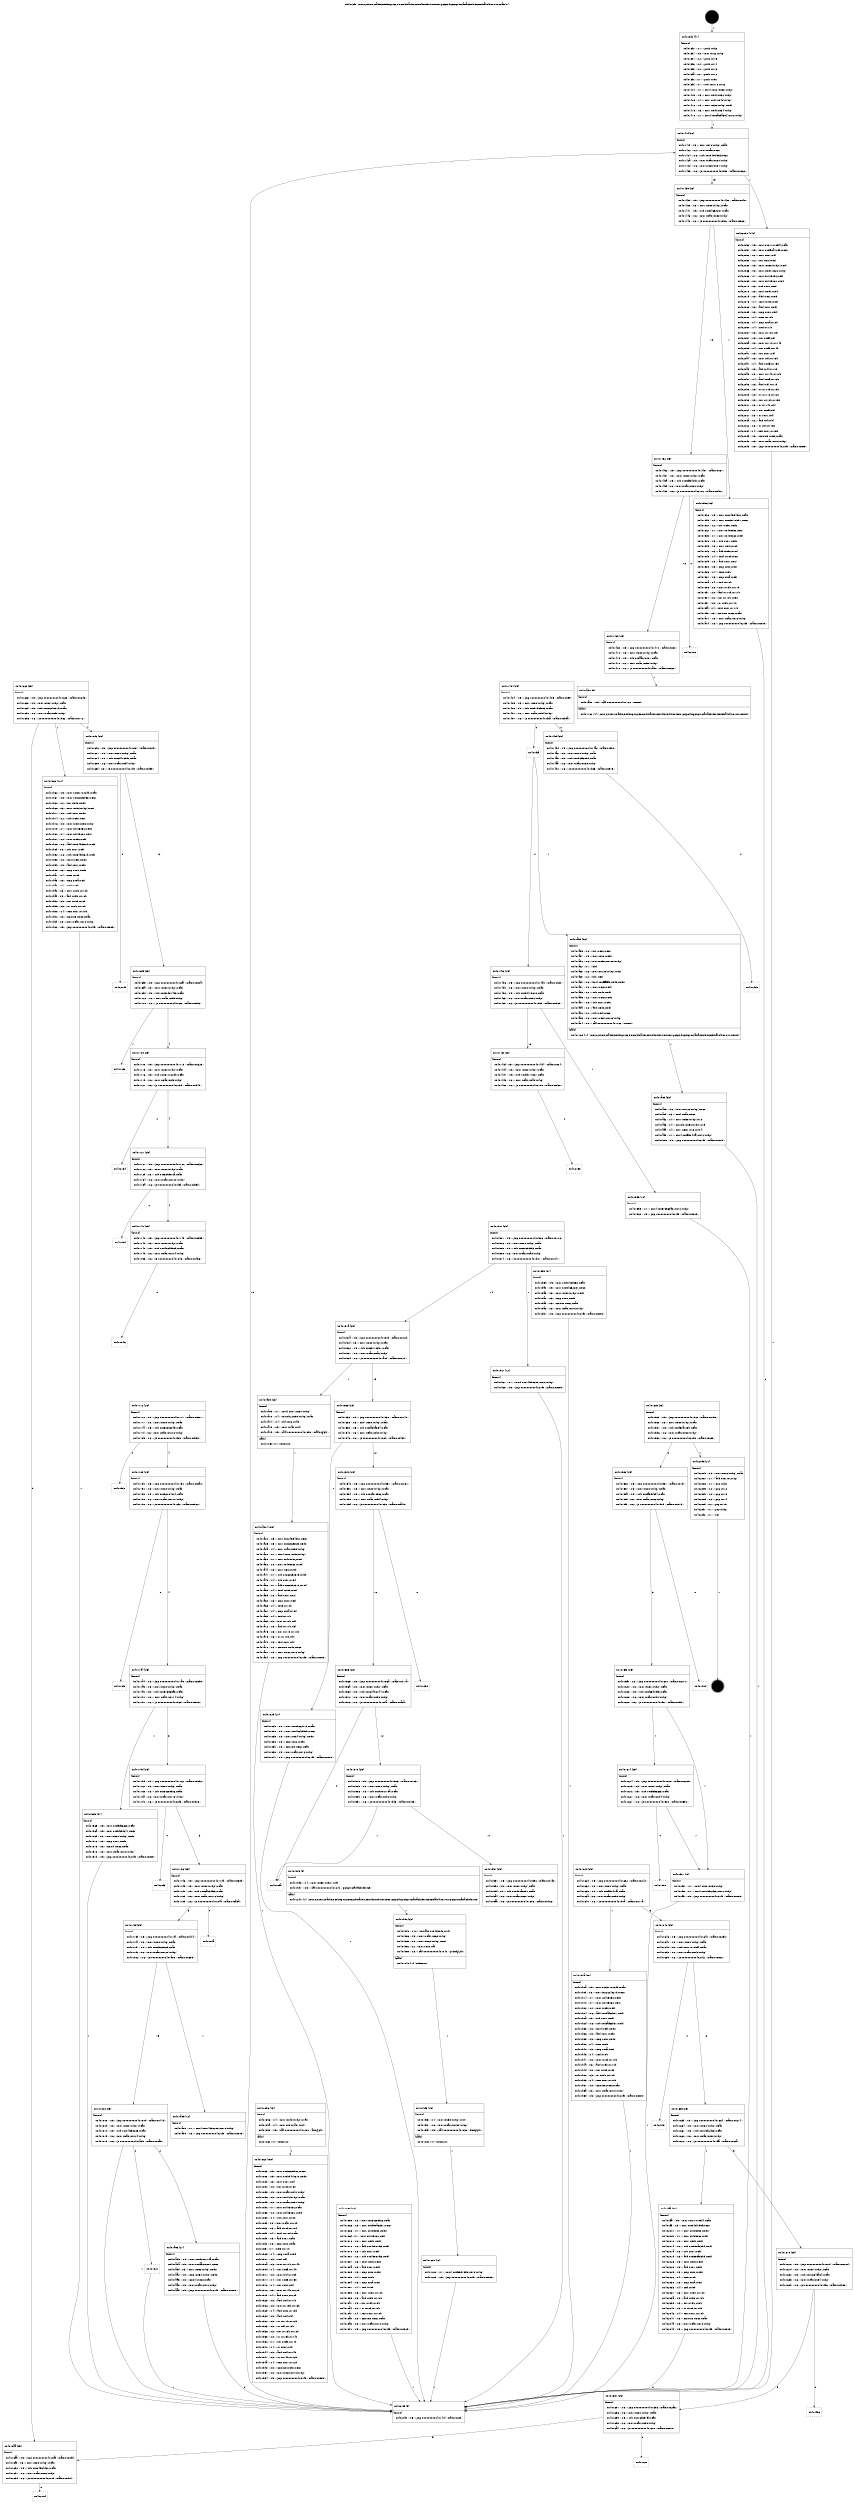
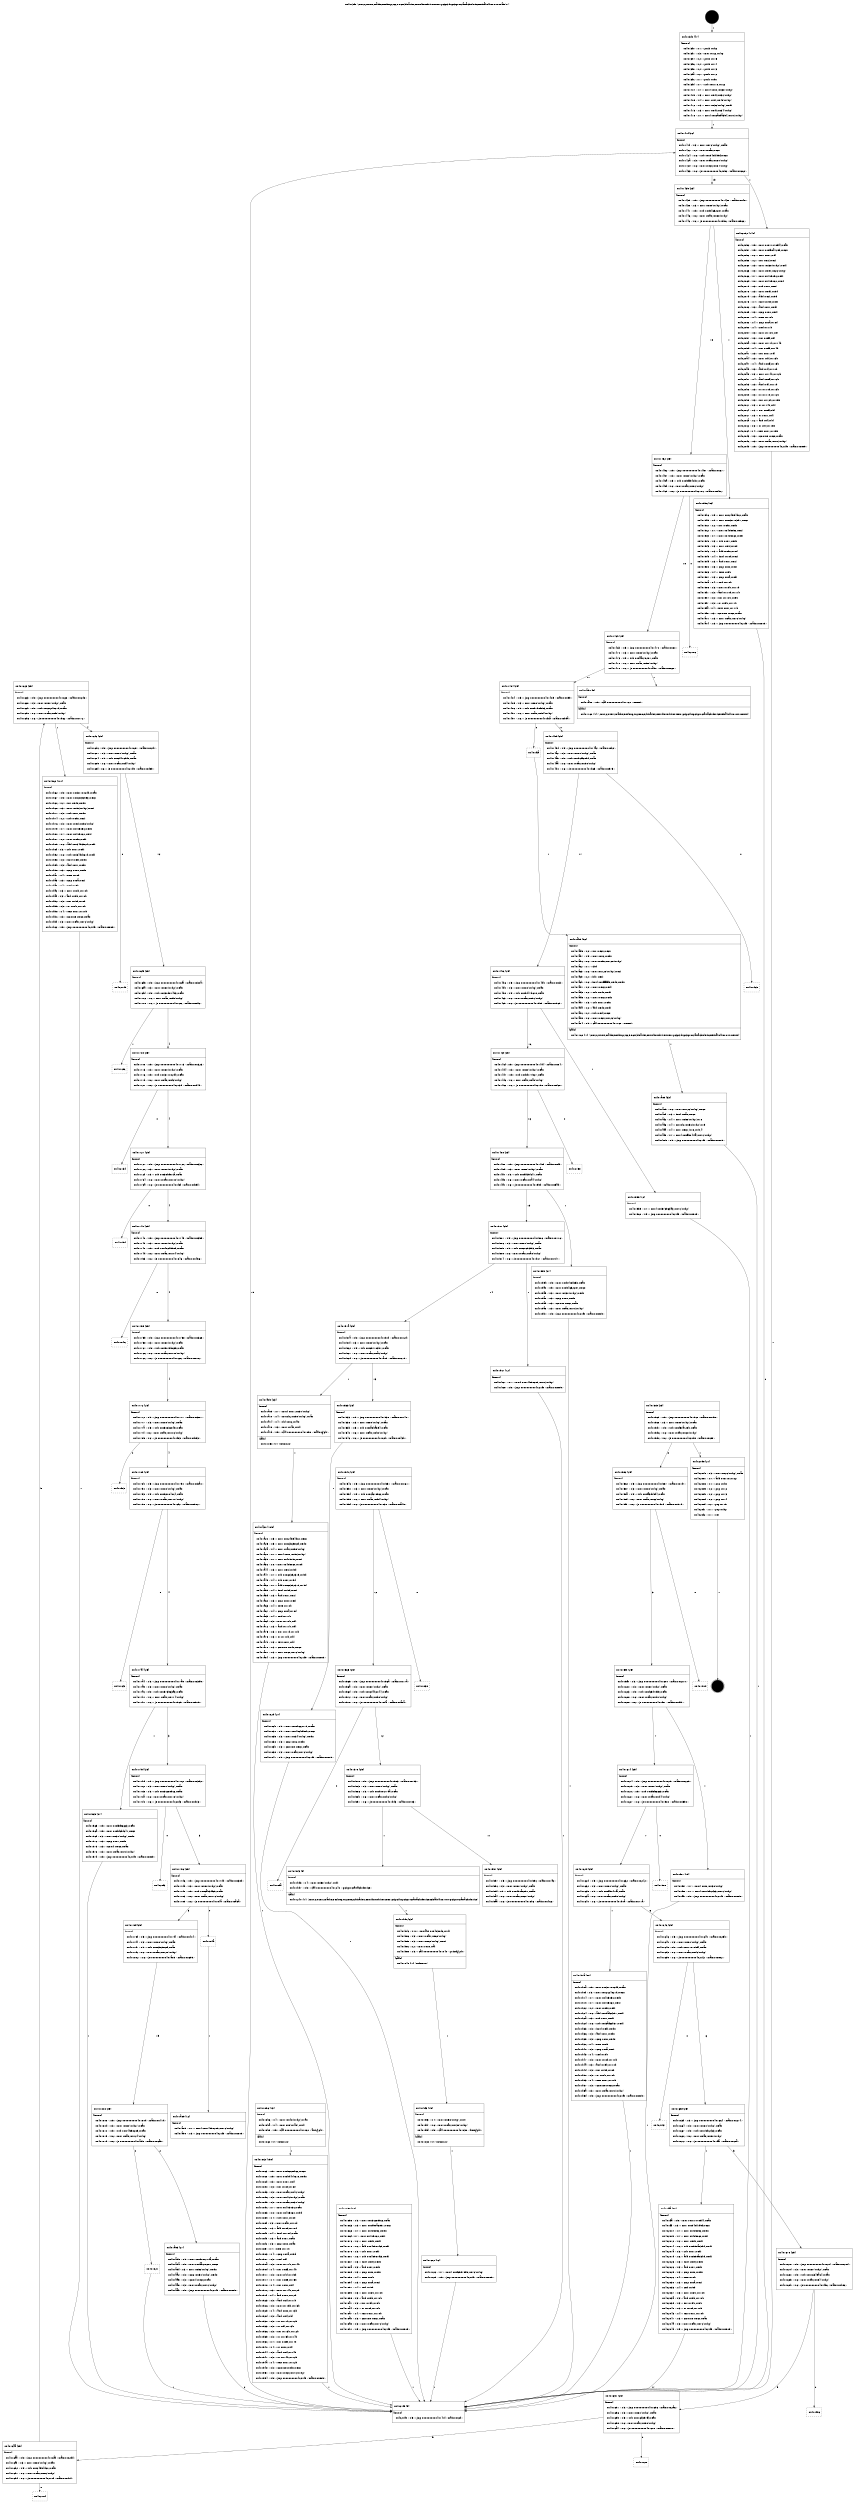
none -> (590, 675)
(531, 861) -> (564, 871)
none -> (527, 1169)
none -> (168, 1342)
(373, 1454) -> none
(31, 1581) -> (40, 1583)
(682, 1838) -> (634, 1835)
(338, 1863) -> (383, 1836)
(185, 2036) -> (208, 2028)
(143, 2384) -> (354, 2400)
